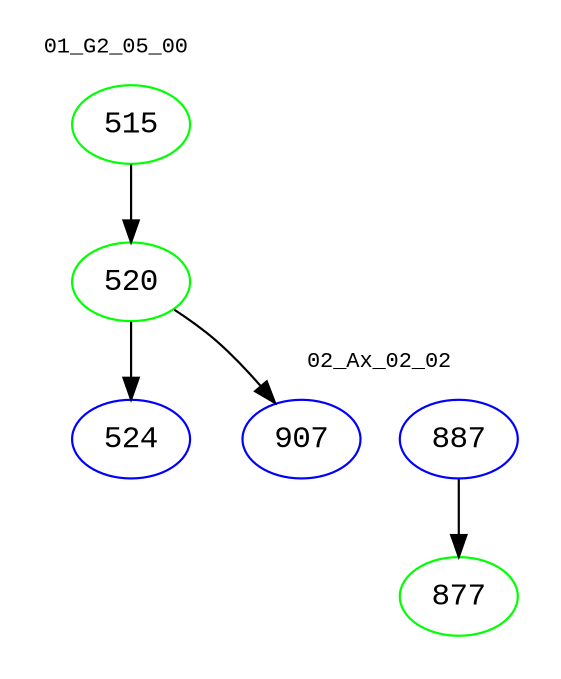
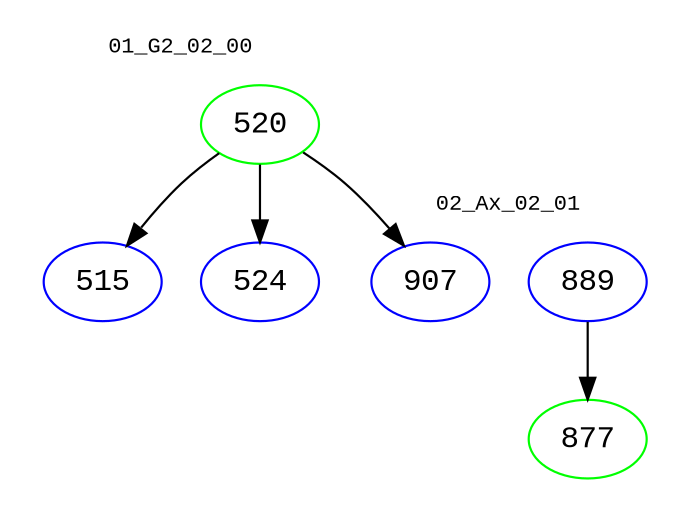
(117, 47) -> (181, 47)
(131, 125) -> (103, 282)
(131, 192) -> (177, 187)
(380, 362) -> (509, 204)
(459, 439) -> (588, 282)
